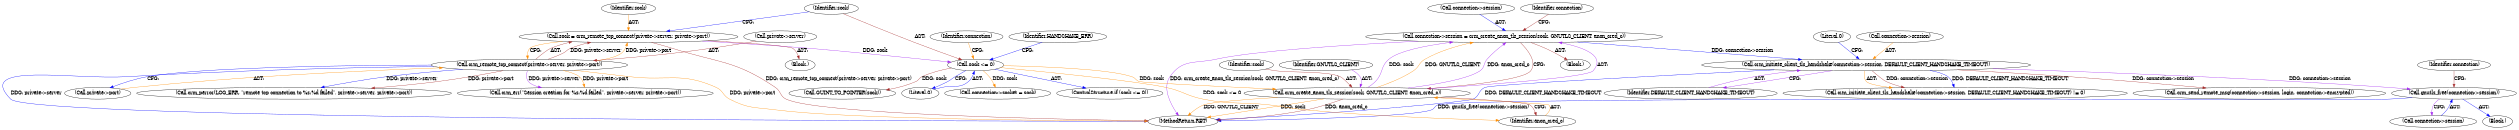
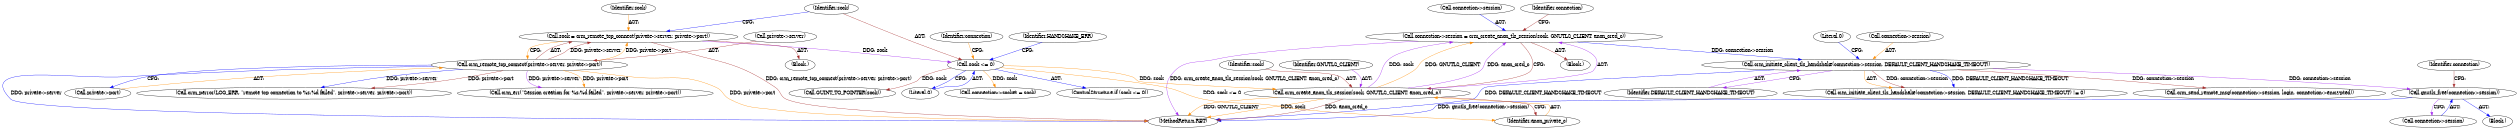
(1537, 122) -> (1537, 122)
